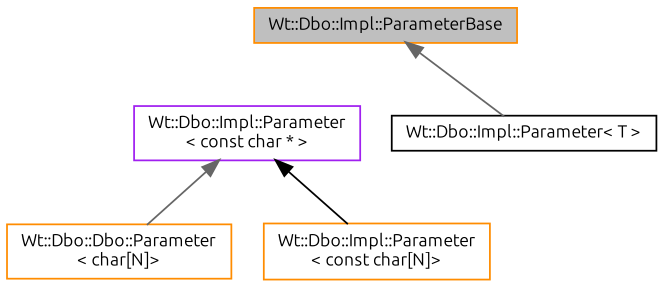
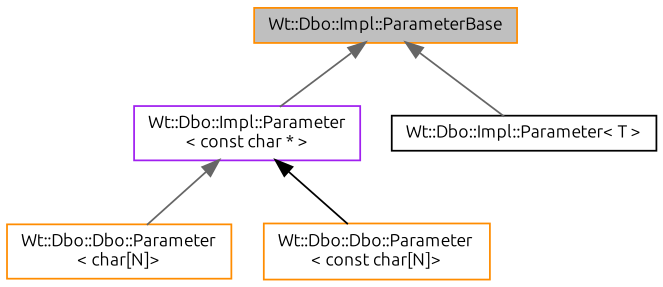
none -> (315, 80)
(377, 252) -> (377, 252)
